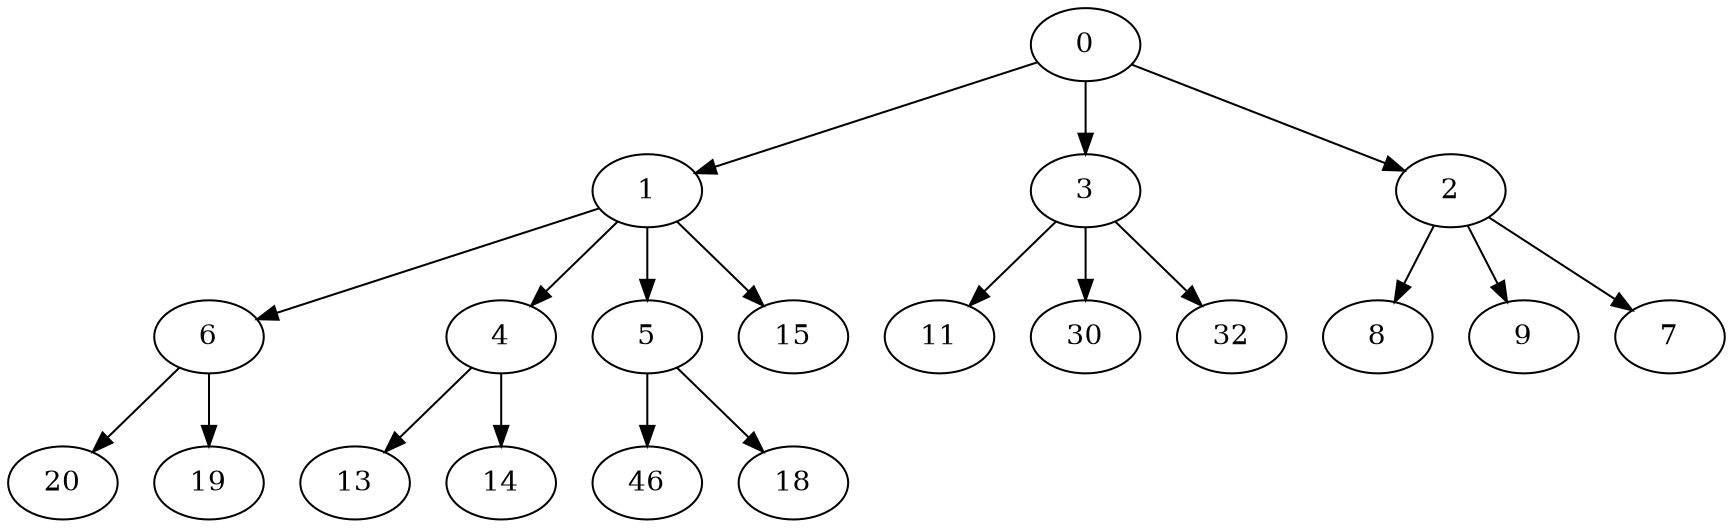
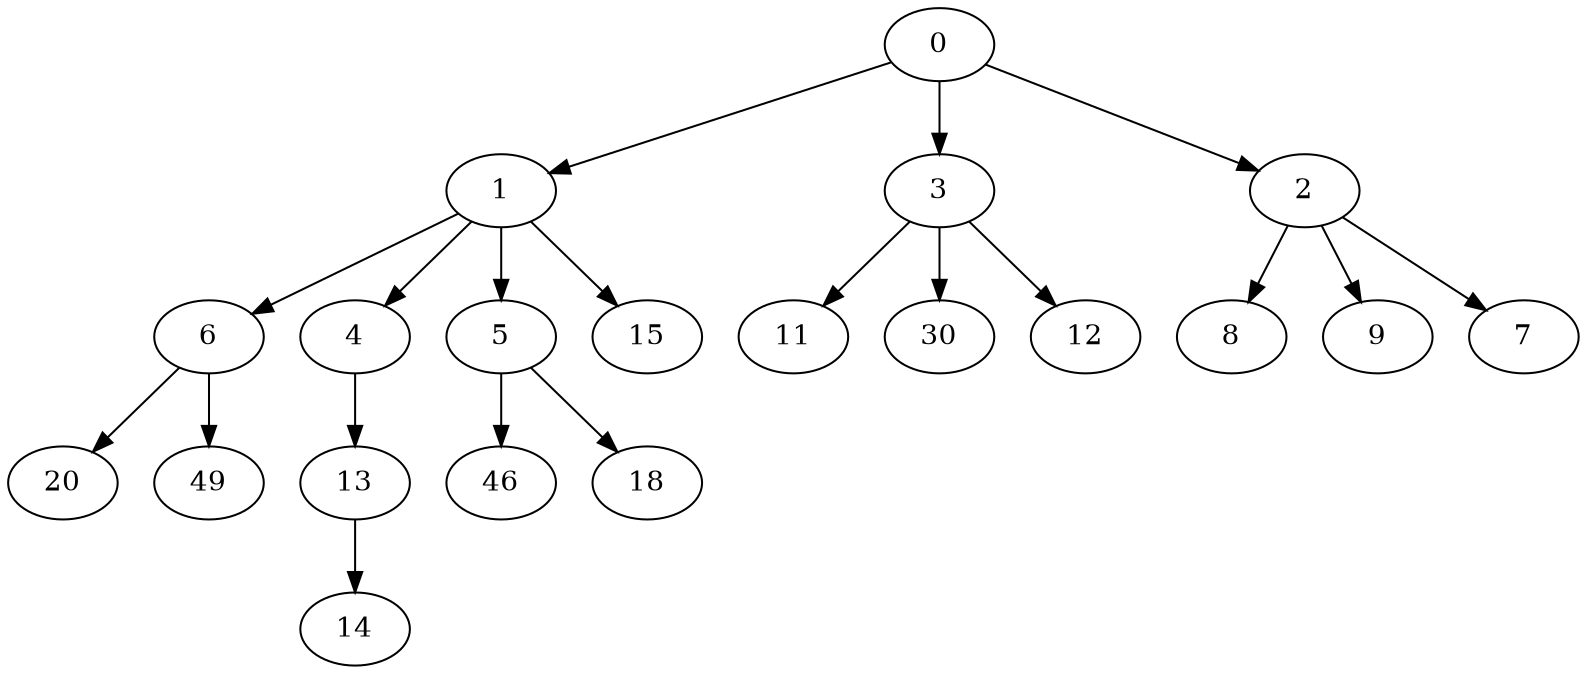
(1232, 337) -> (1086, 337)
(501, 400) -> (355, 546)
(209, 483) -> (209, 483)
